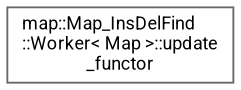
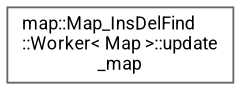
(120, 45) -> (120, 45)
